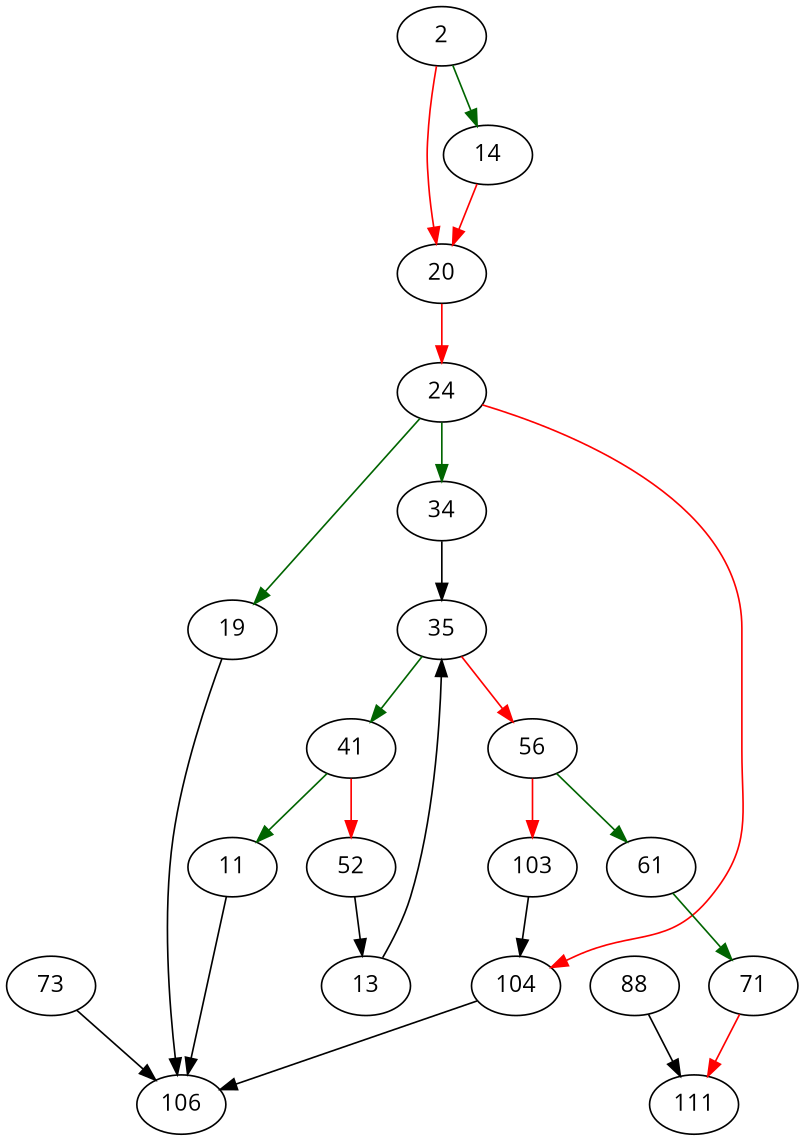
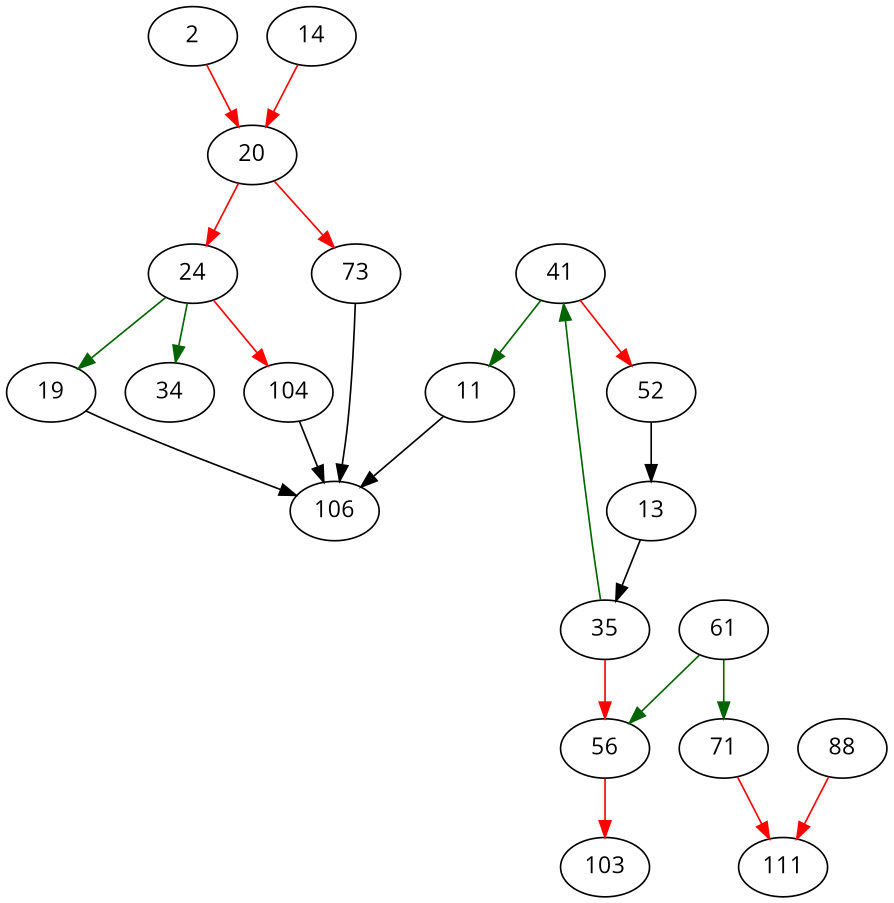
(462, 88) -> none
none -> (298, 208)
(442, 562) -> none
(586, 802) -> (670, 683)
(525, 918) -> none
(661, 1038) -> (817, 800)
